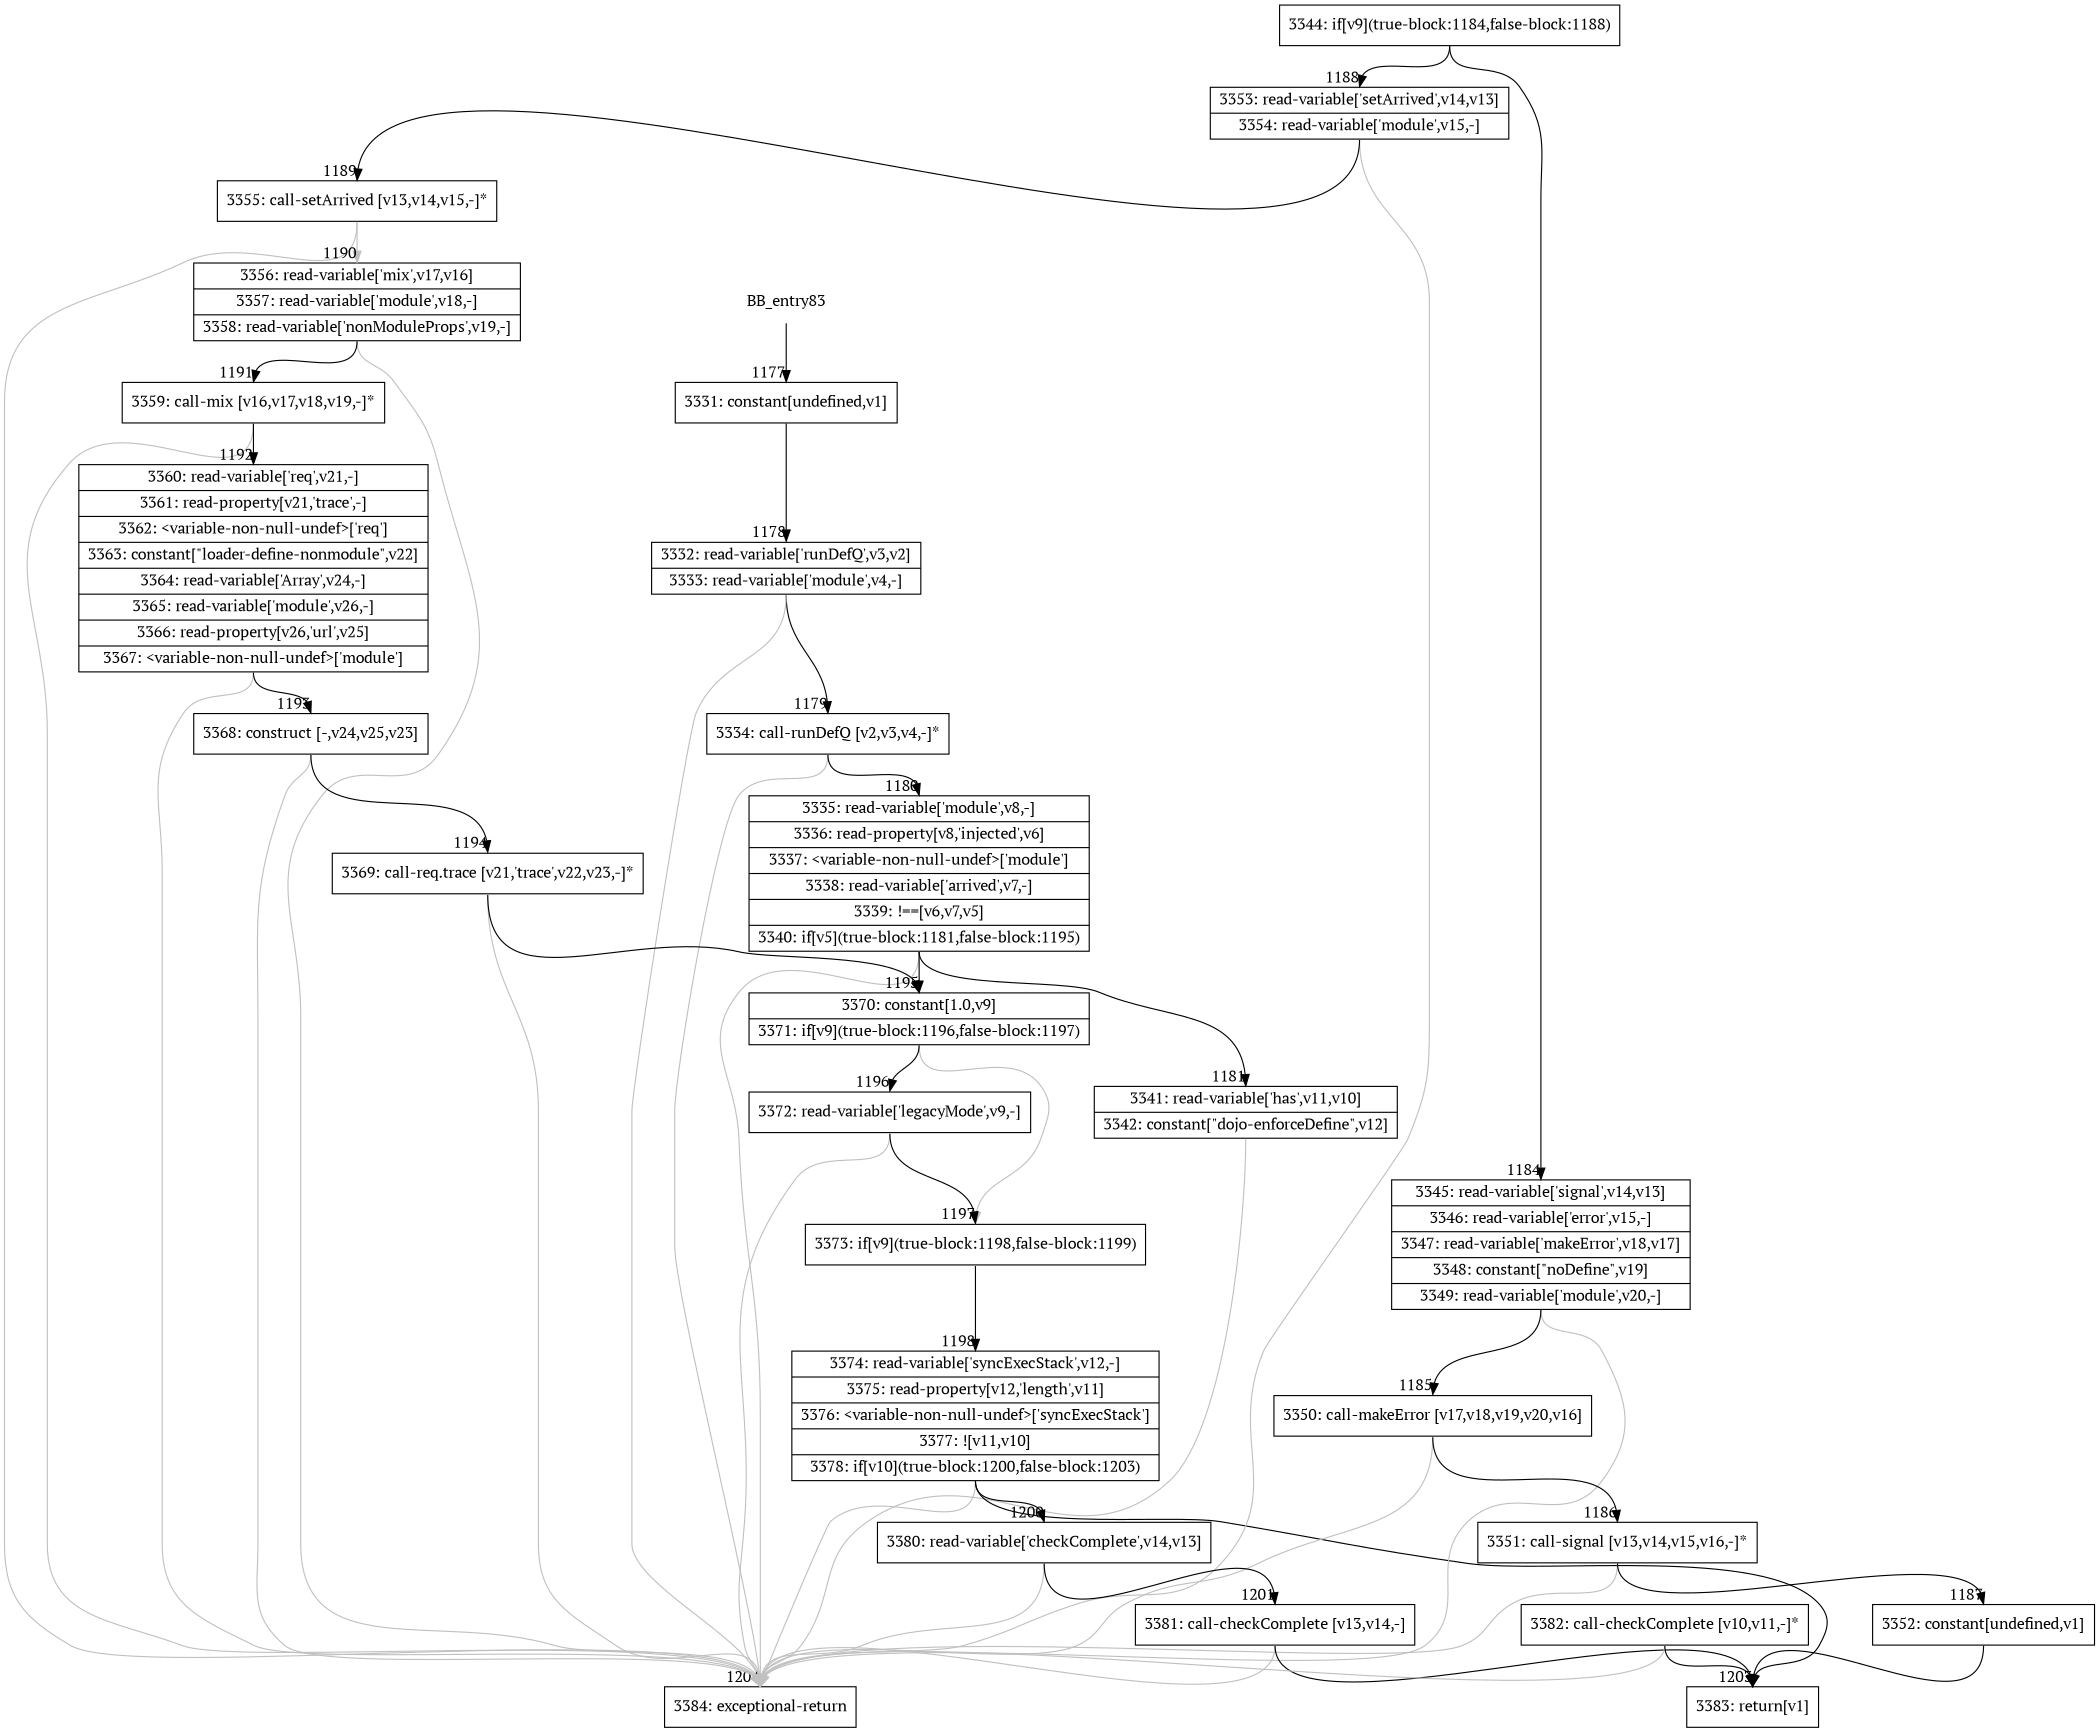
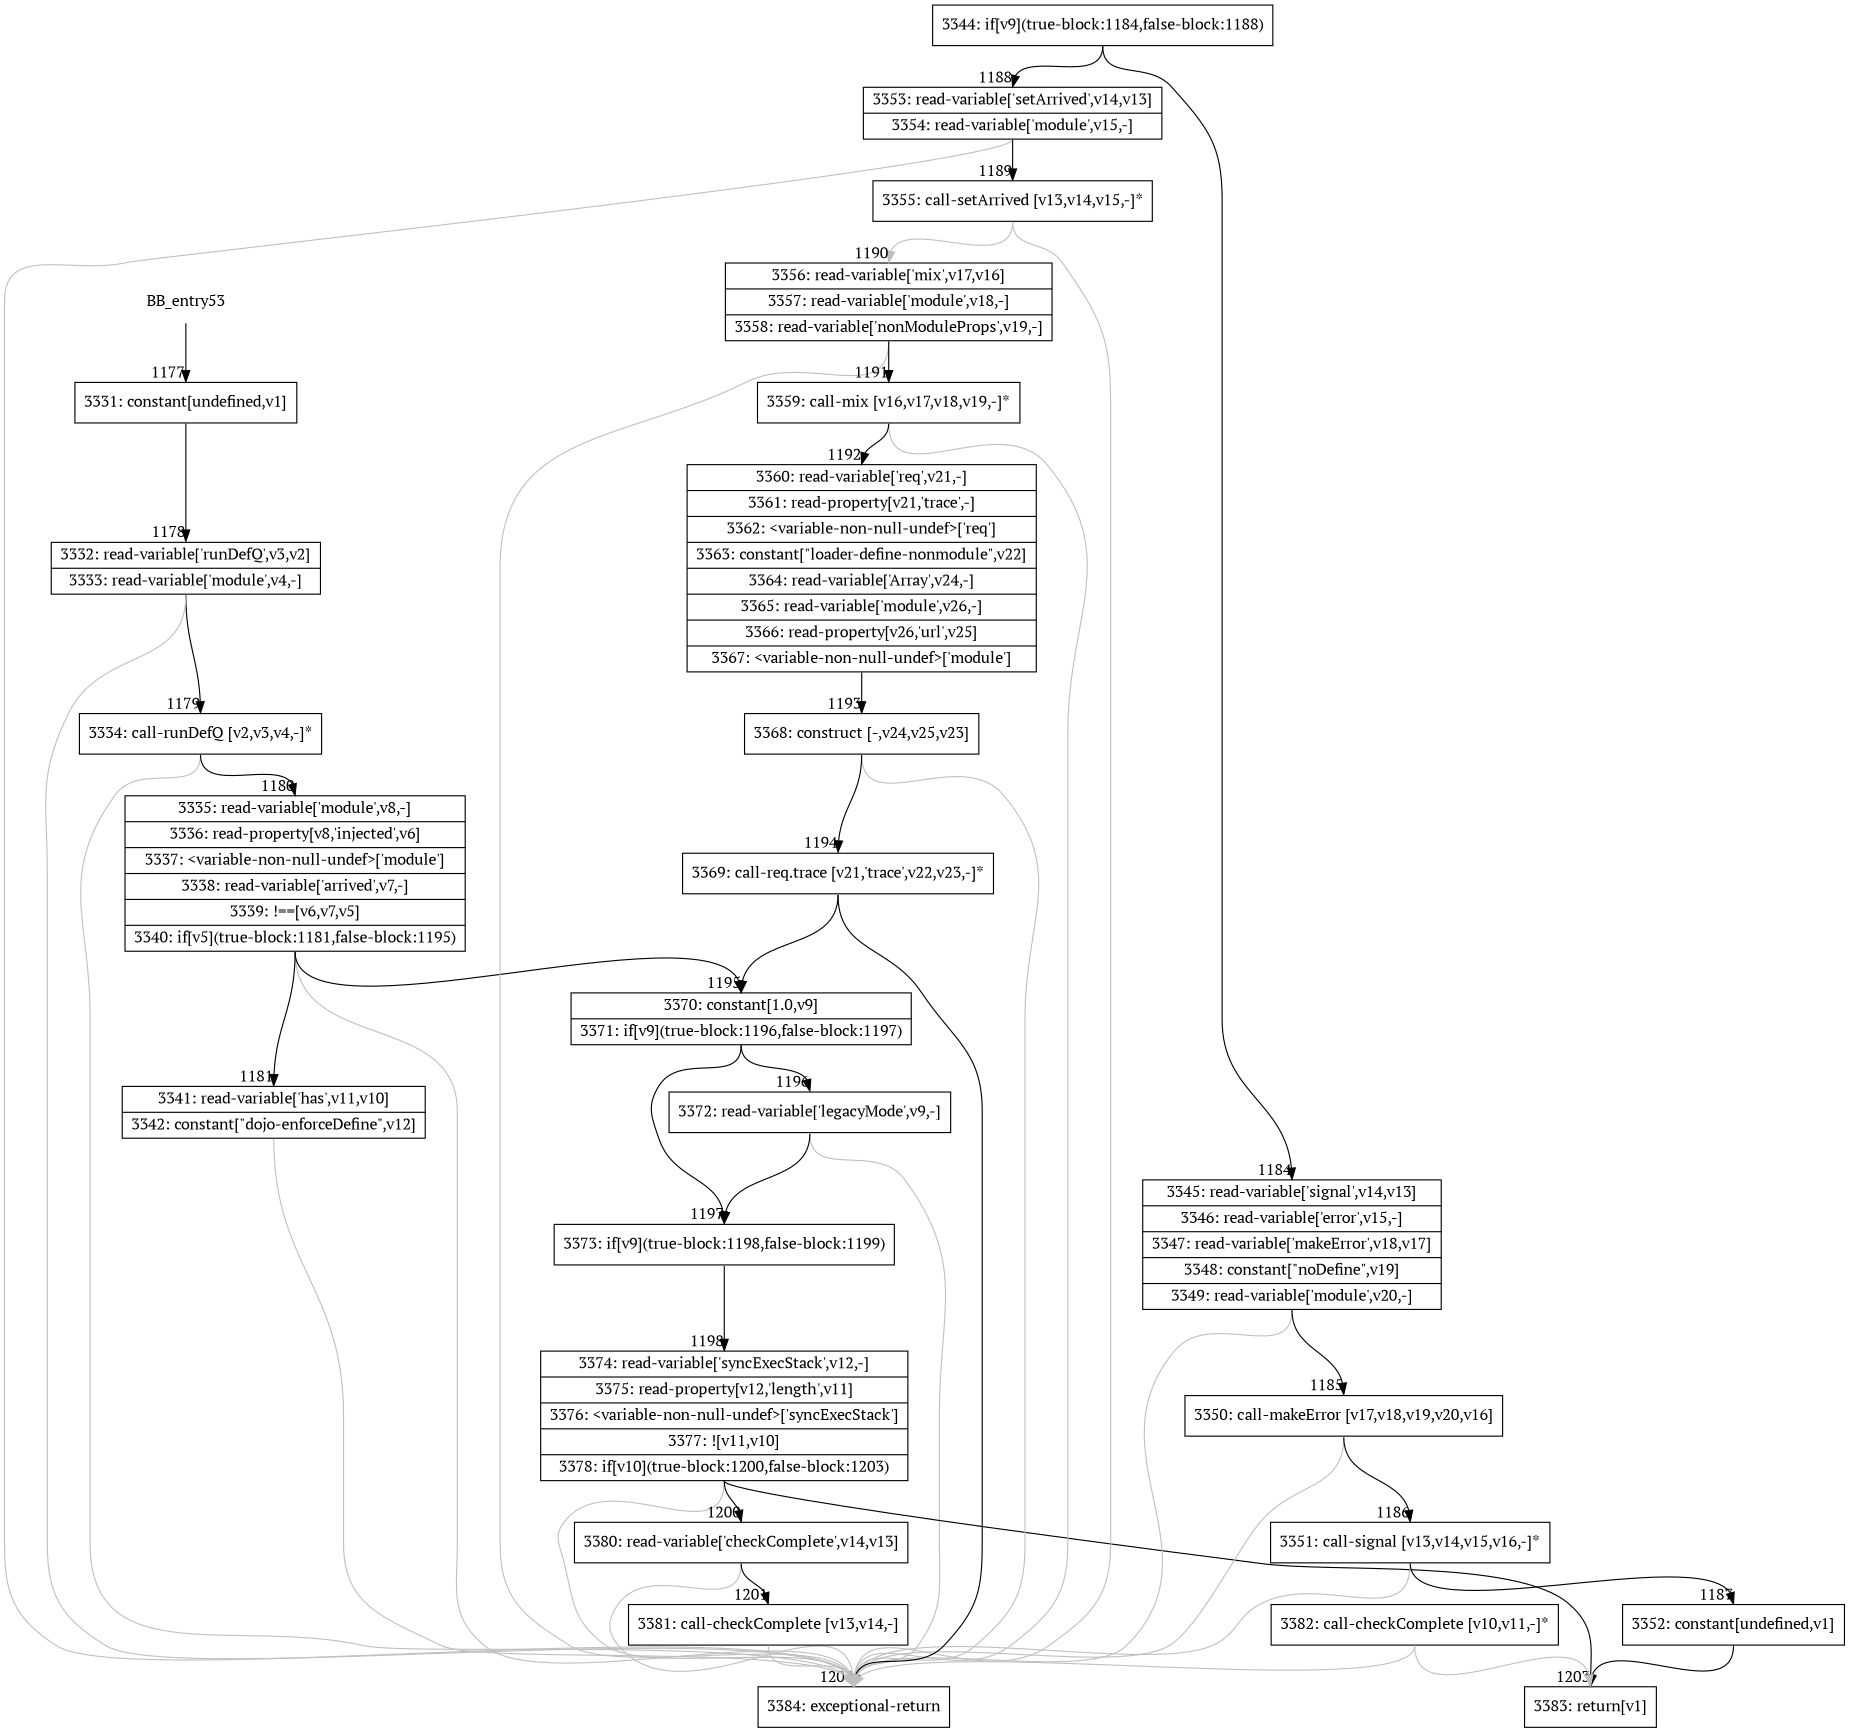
(786, 302) -> (186, 302)
(1044, 1091) -> (651, 1112)
(538, 1361) -> (982, 1297)
(162, 1407) -> none
(1703, 1666) -> (1497, 1667)
(1509, 1667) -> none
